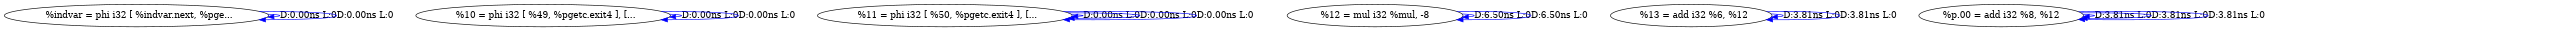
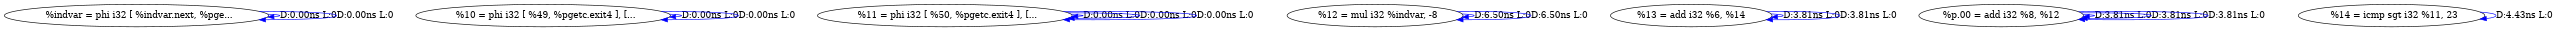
(1375, 16) -> (1375, 16)
(1691, 16) -> (1691, 16)
none -> (2392, 16)
